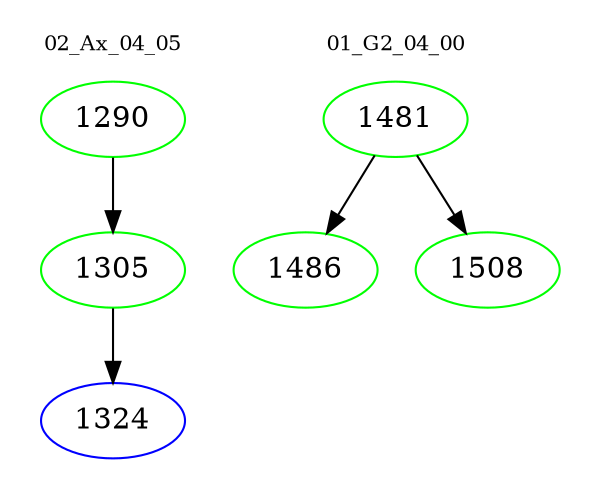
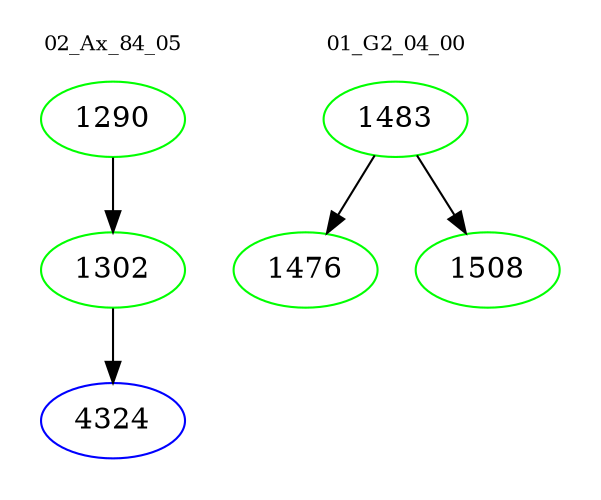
(113, 45) -> (113, 45)
(396, 119) -> (396, 119)
(113, 270) -> (113, 270)
(306, 270) -> (306, 270)
(113, 421) -> (113, 421)
